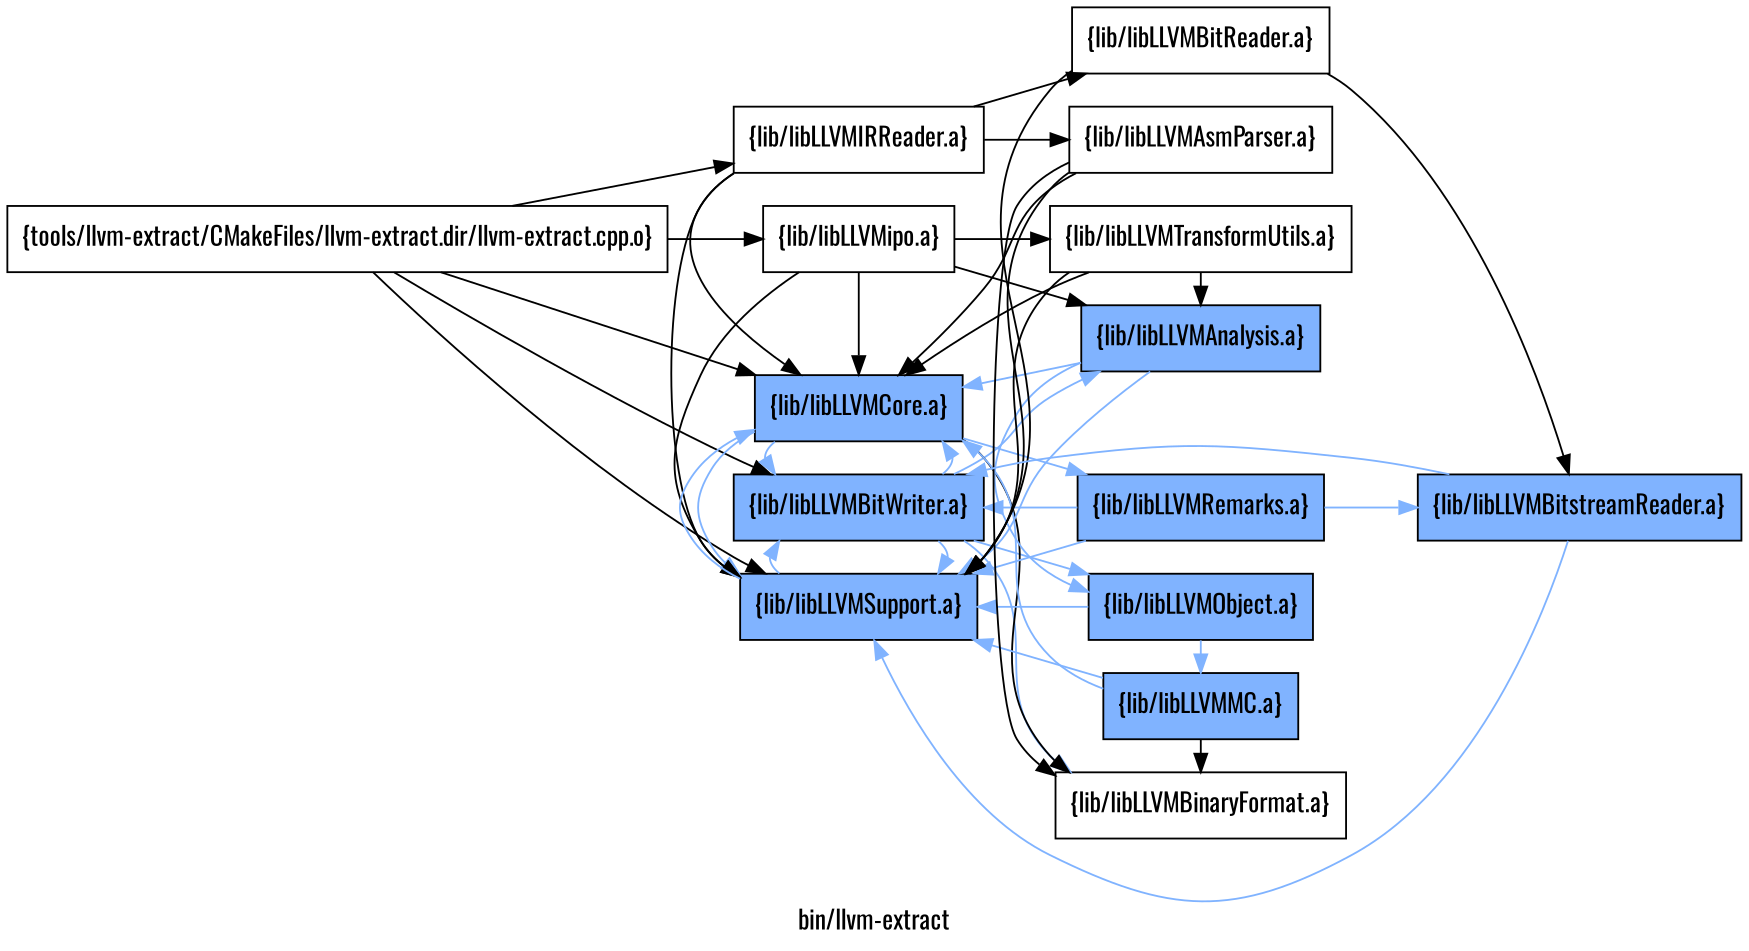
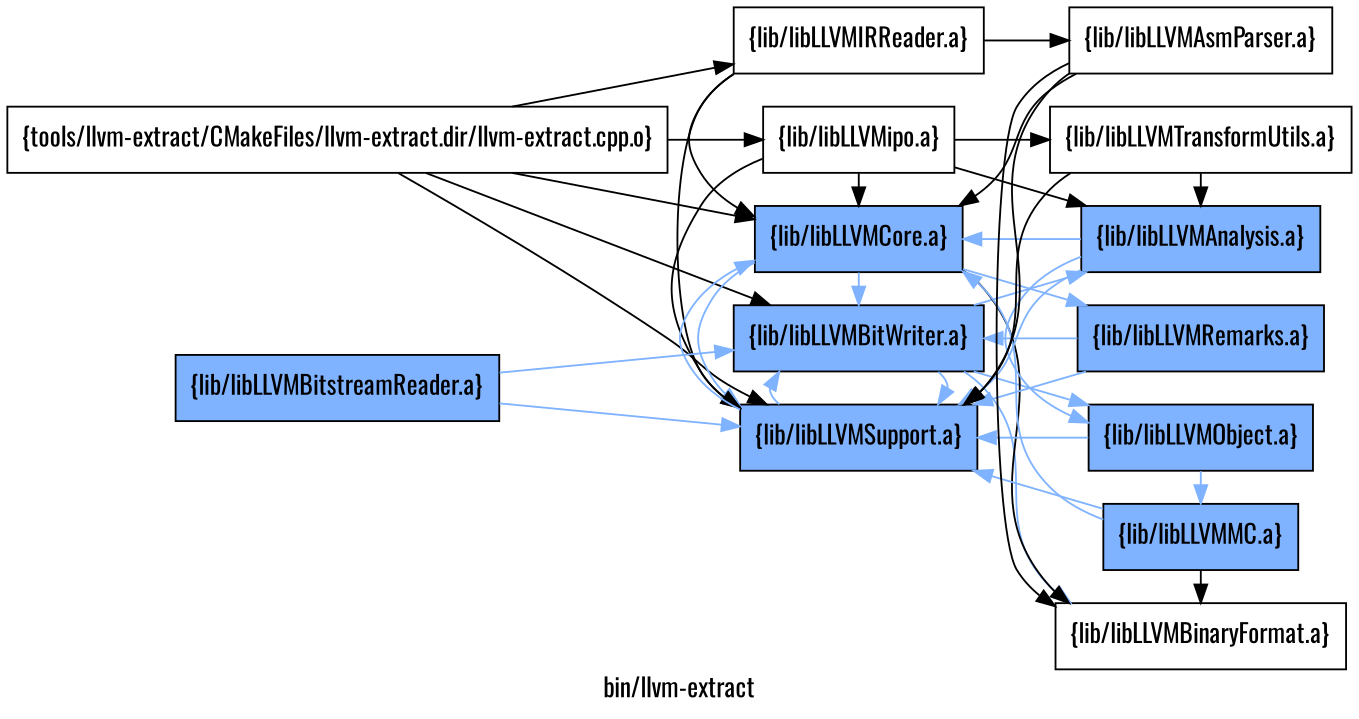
(1201, 40) -> none
(986, 323) -> none
(952, 463) -> none
(1361, 508) -> none
